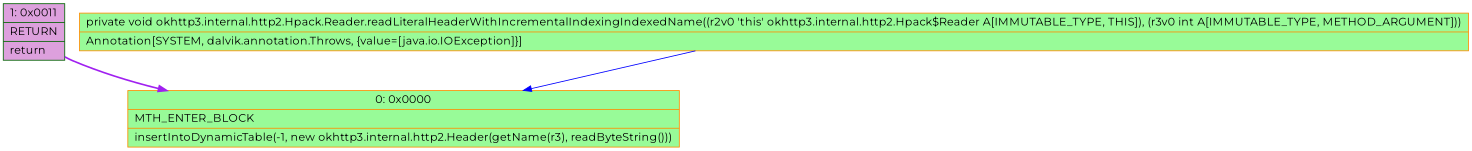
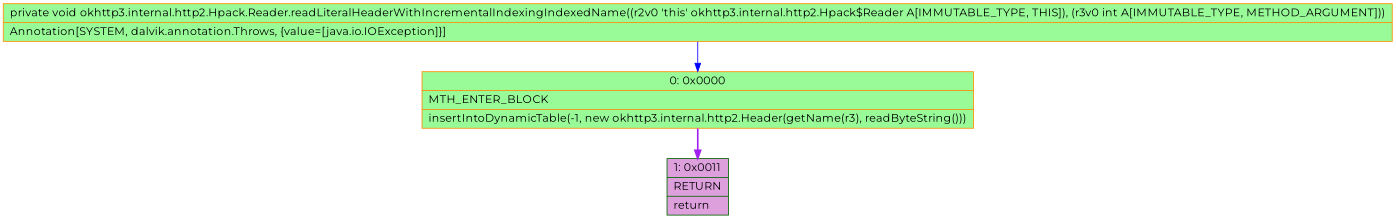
(111, 75) -> (698, 139)
